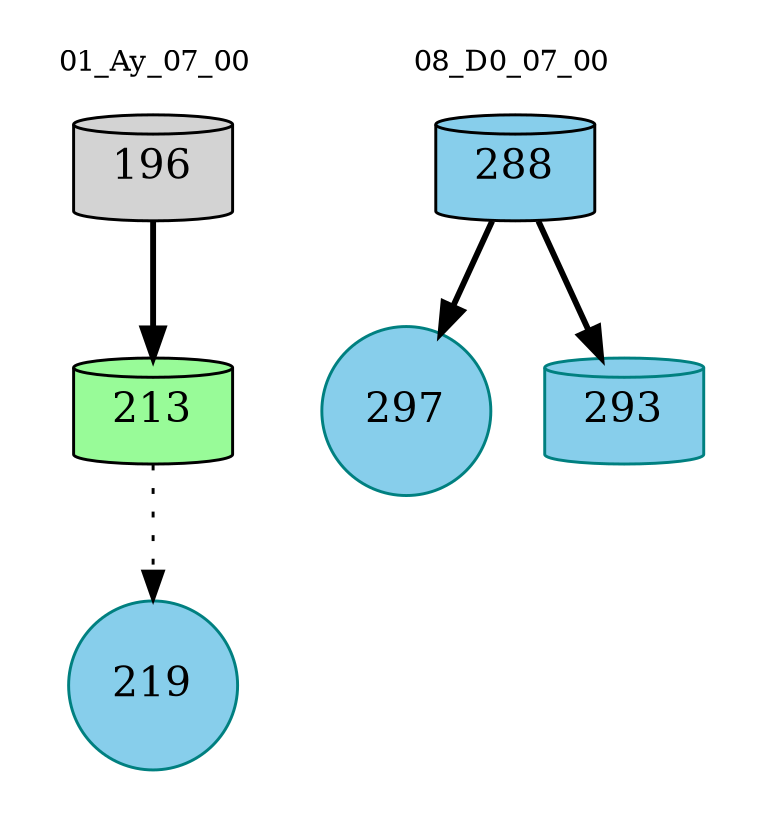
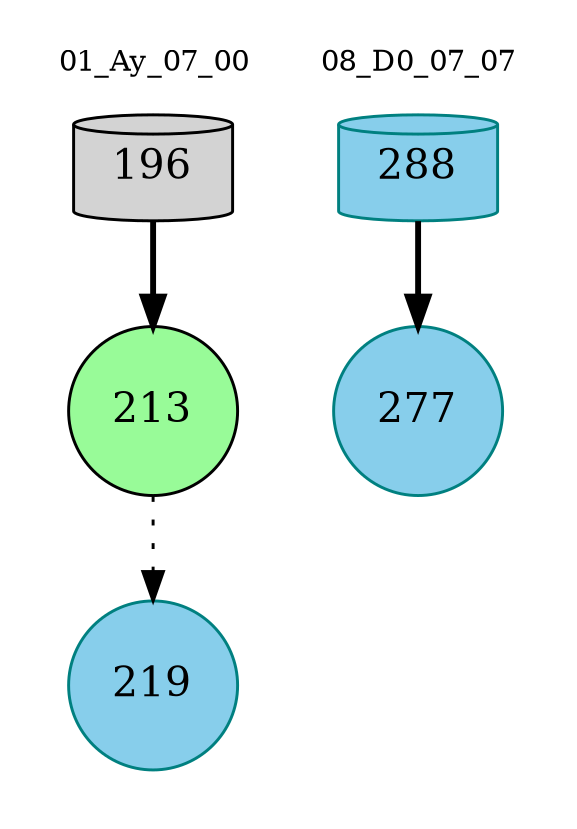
(512, 63) -> (420, 63)
(515, 168) -> (418, 168)
(153, 411) -> (153, 411)
(406, 411) -> (418, 411)
(624, 411) -> none
